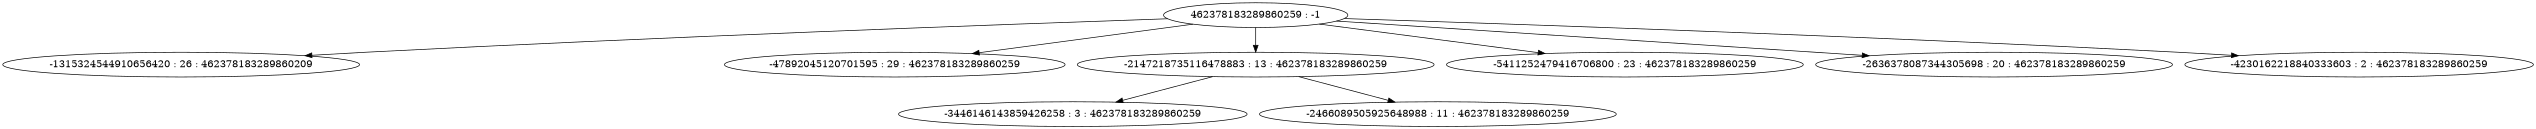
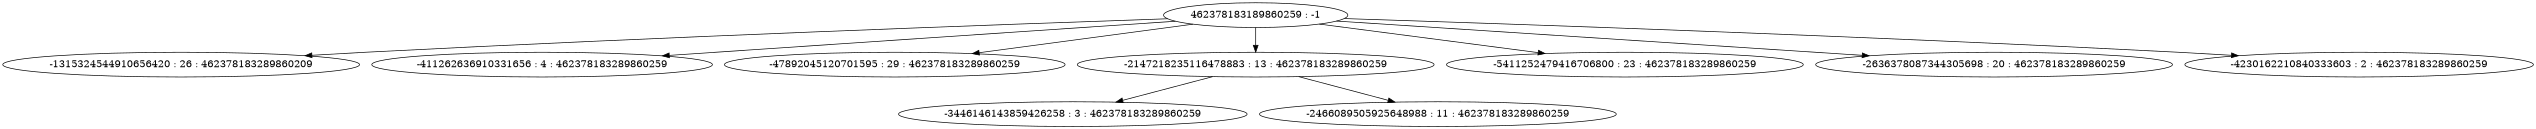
(1256, 15) -> (1256, 15)
none -> (542, 65)
(1256, 65) -> (1256, 65)
(2359, 65) -> (2359, 65)
